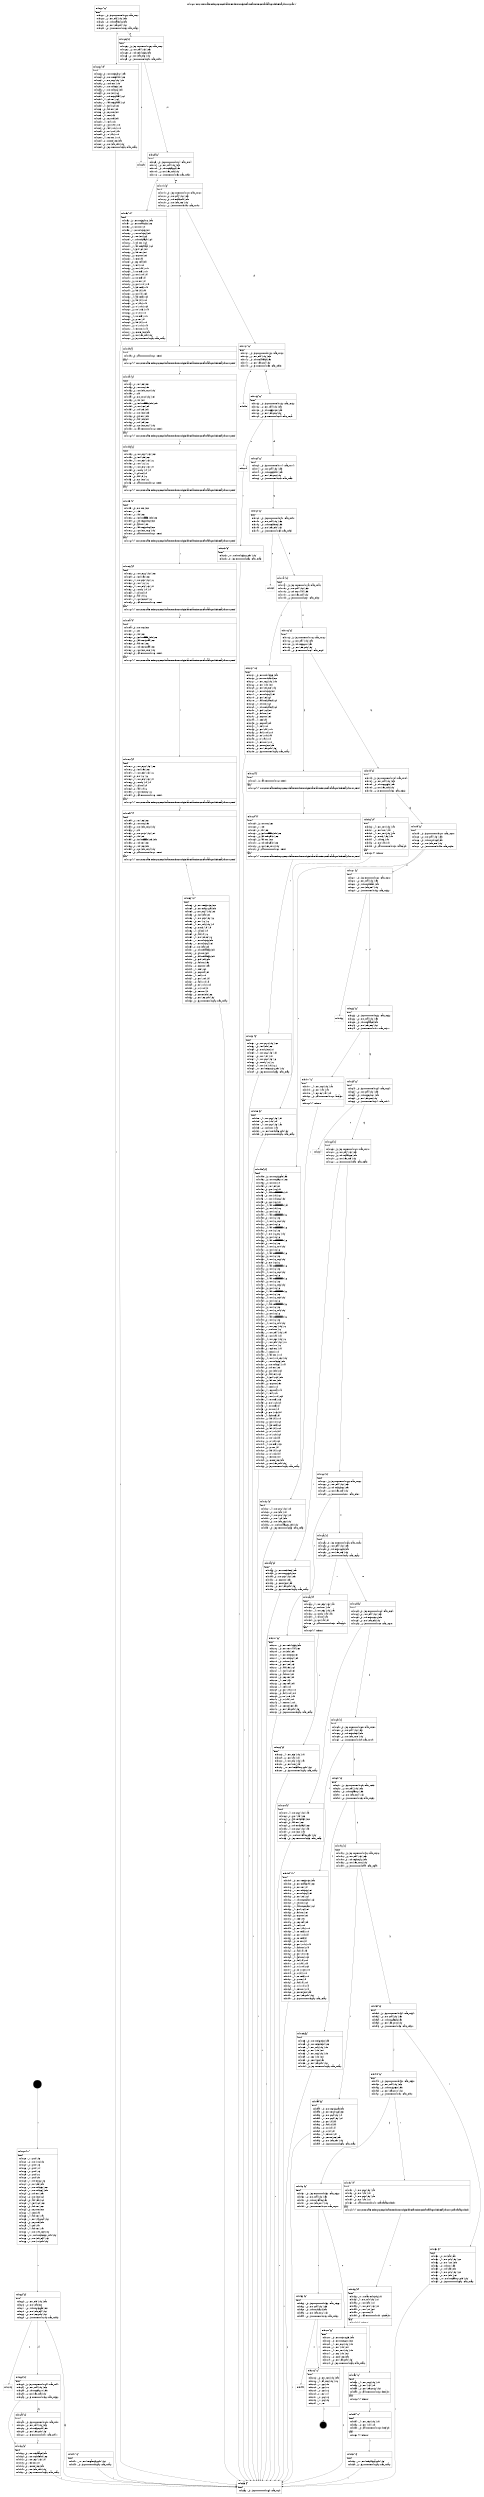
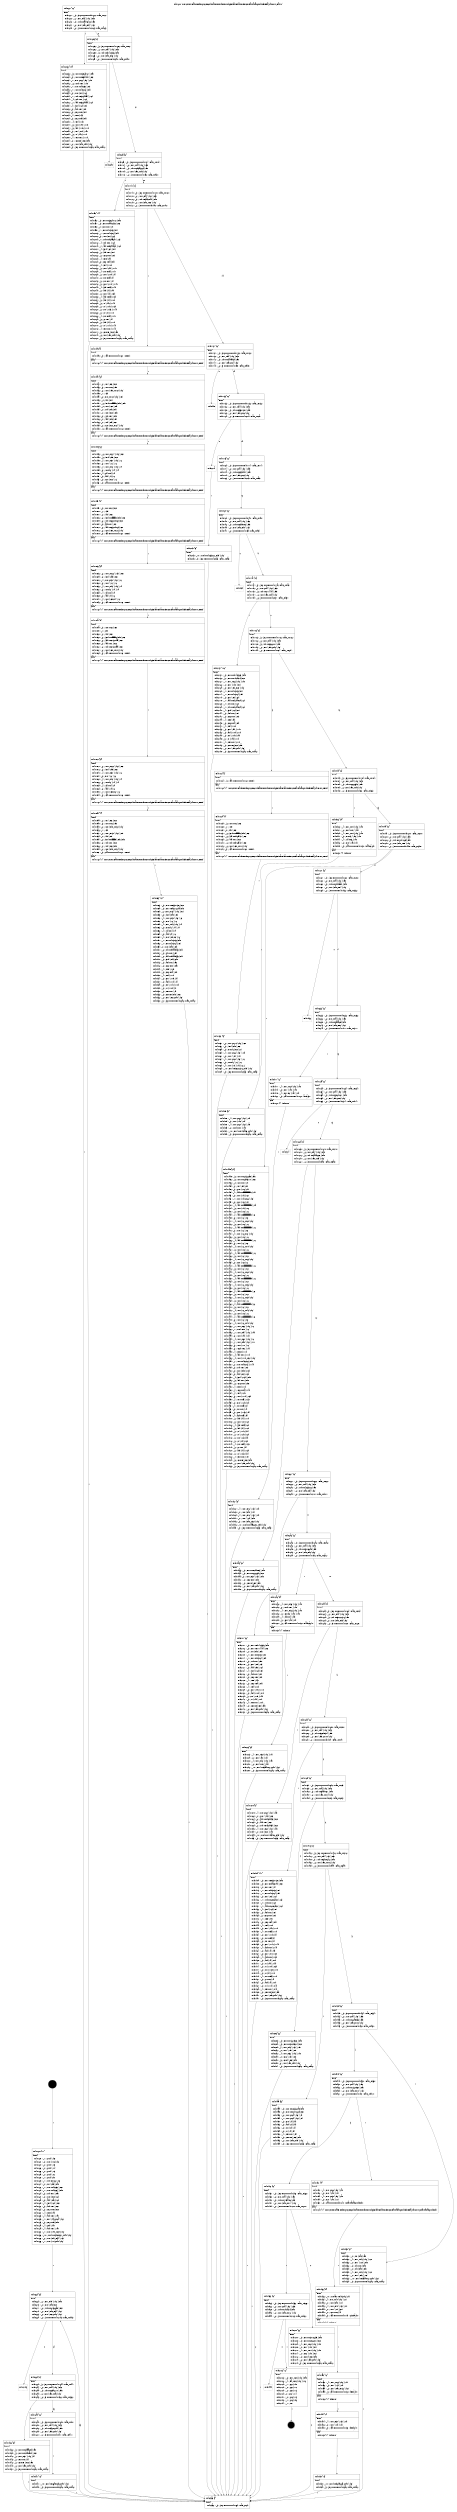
(37, 2440) -> (53, 2455)
